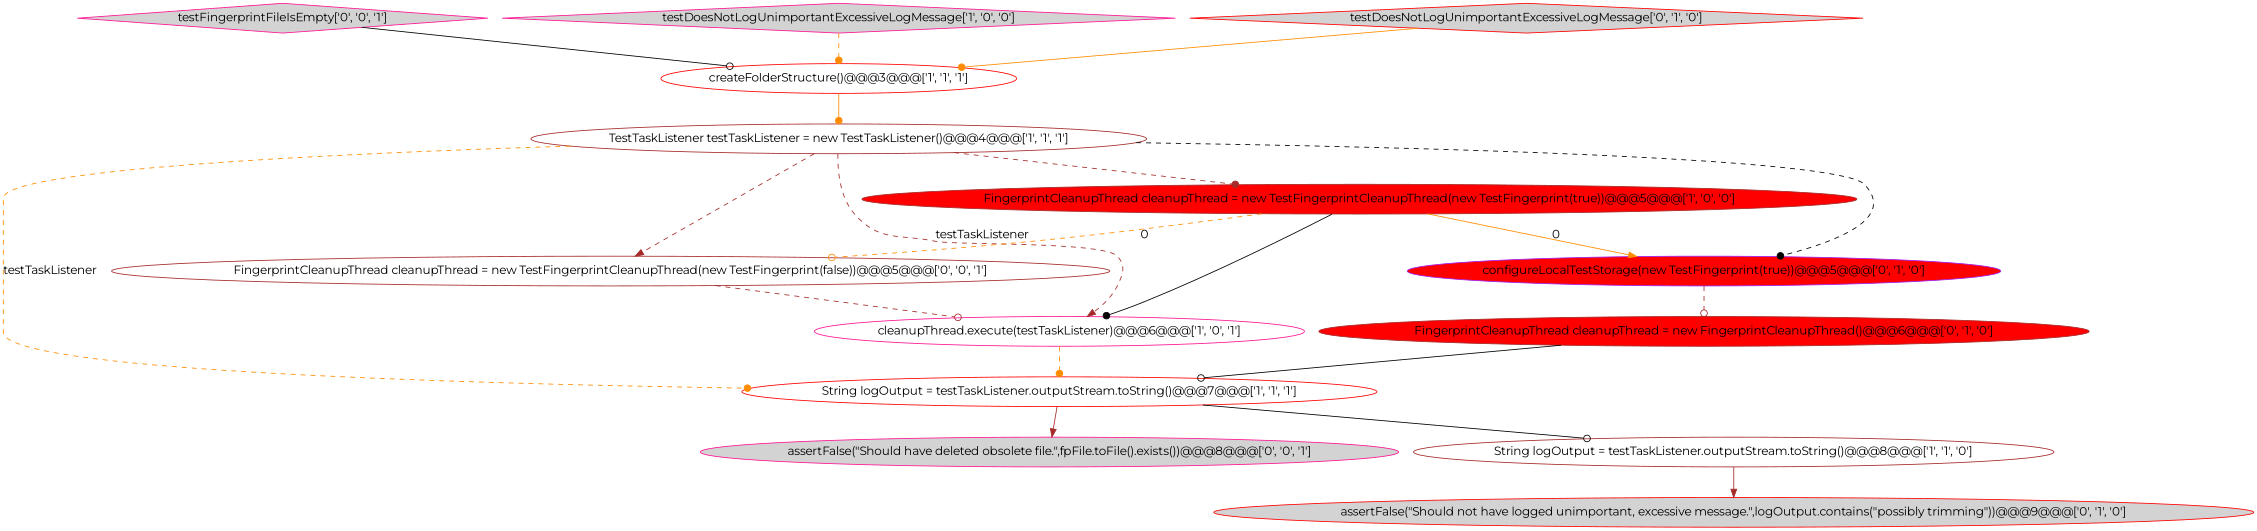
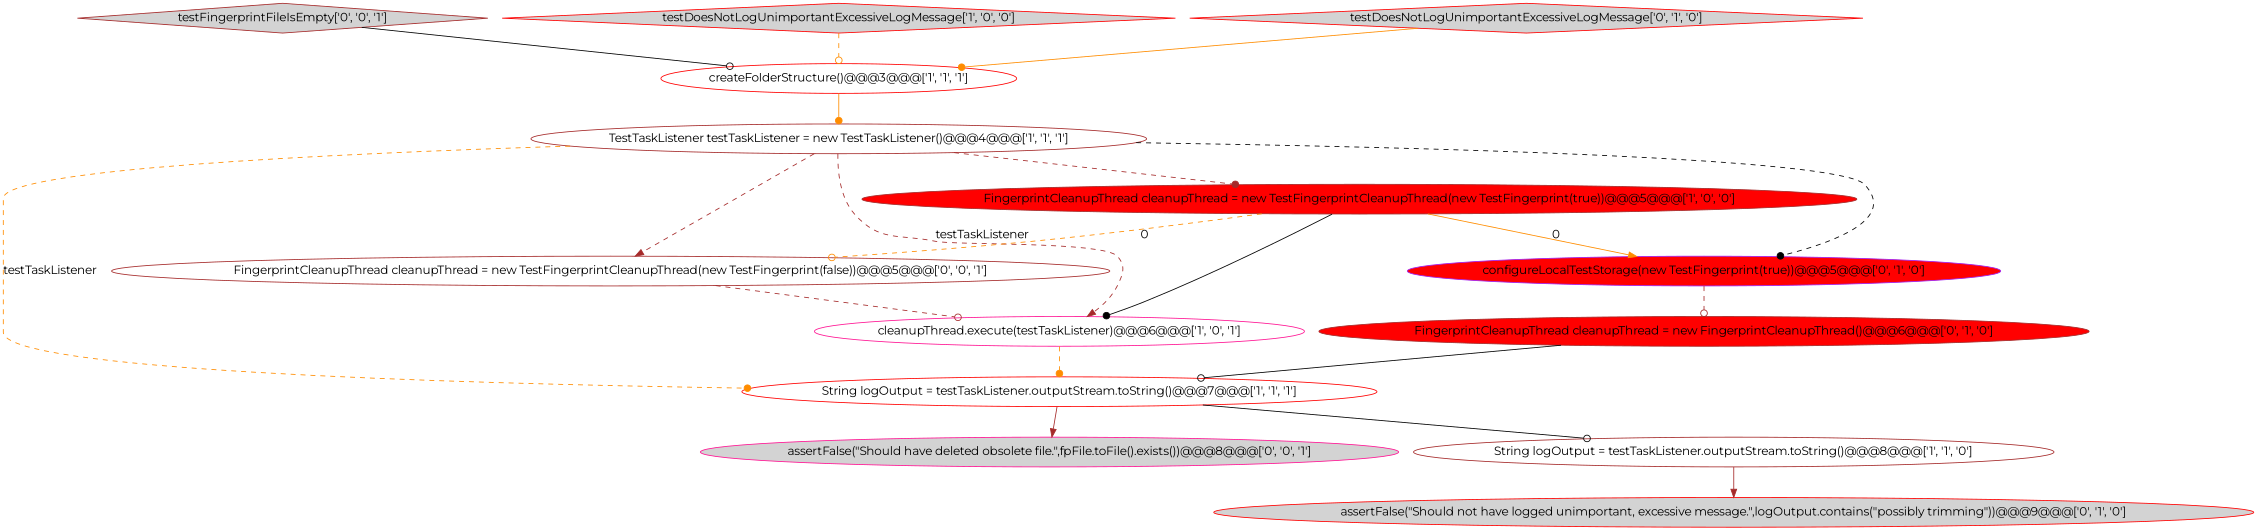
(283, 18) -> (283, 18)
(839, 18) -> (839, 18)
(839, 45) -> (839, 45)
